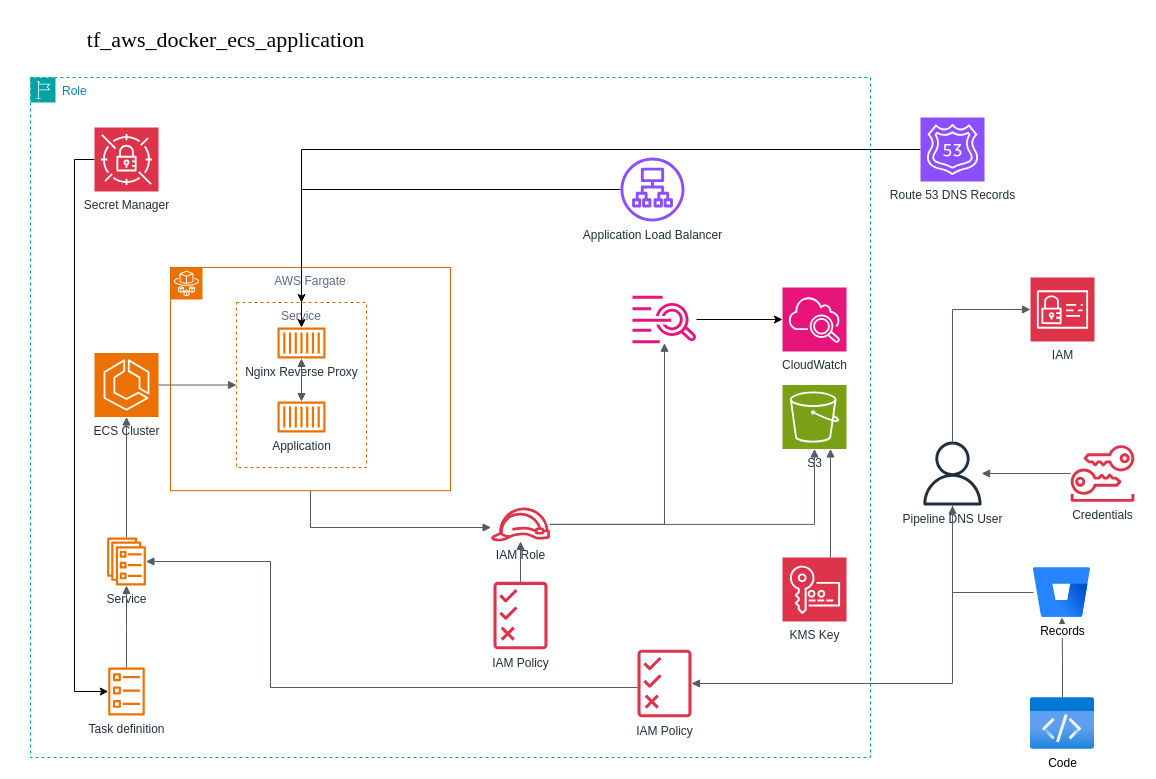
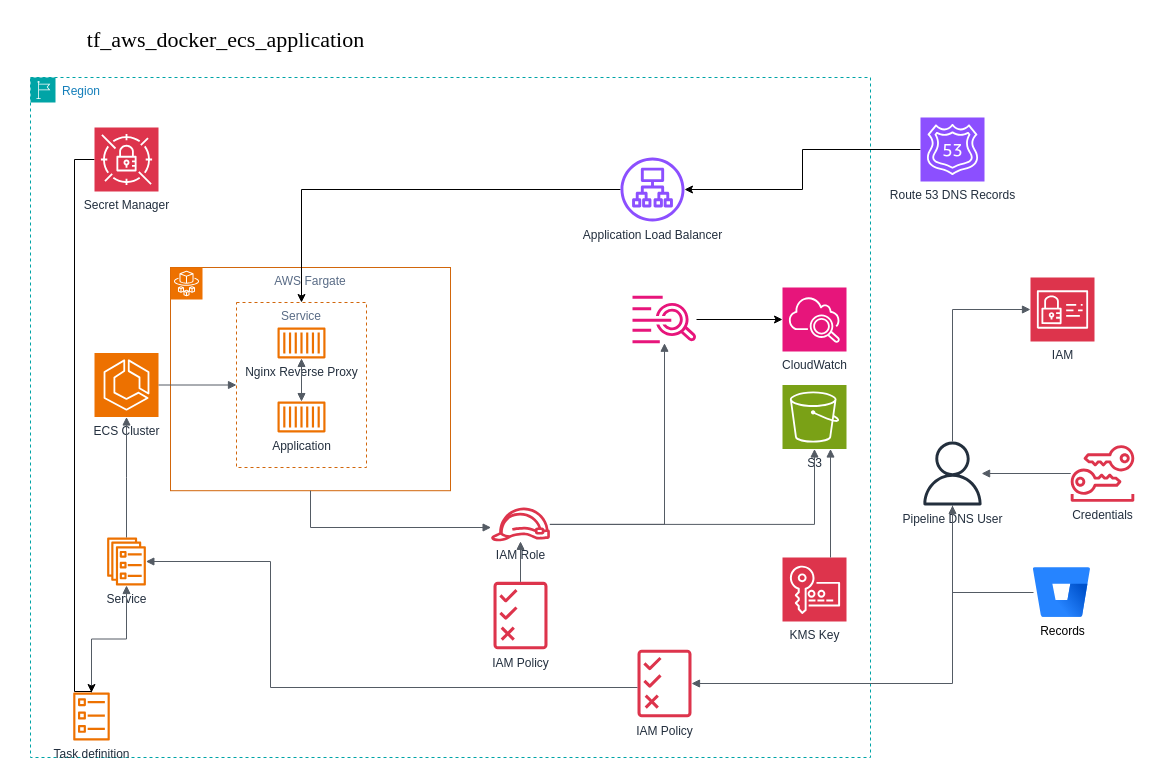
(74, 92) -> (81, 92)
(535, 150) -> (768, 190)
(1063, 668) -> none
(127, 692) -> (92, 717)
(1063, 724) -> none
